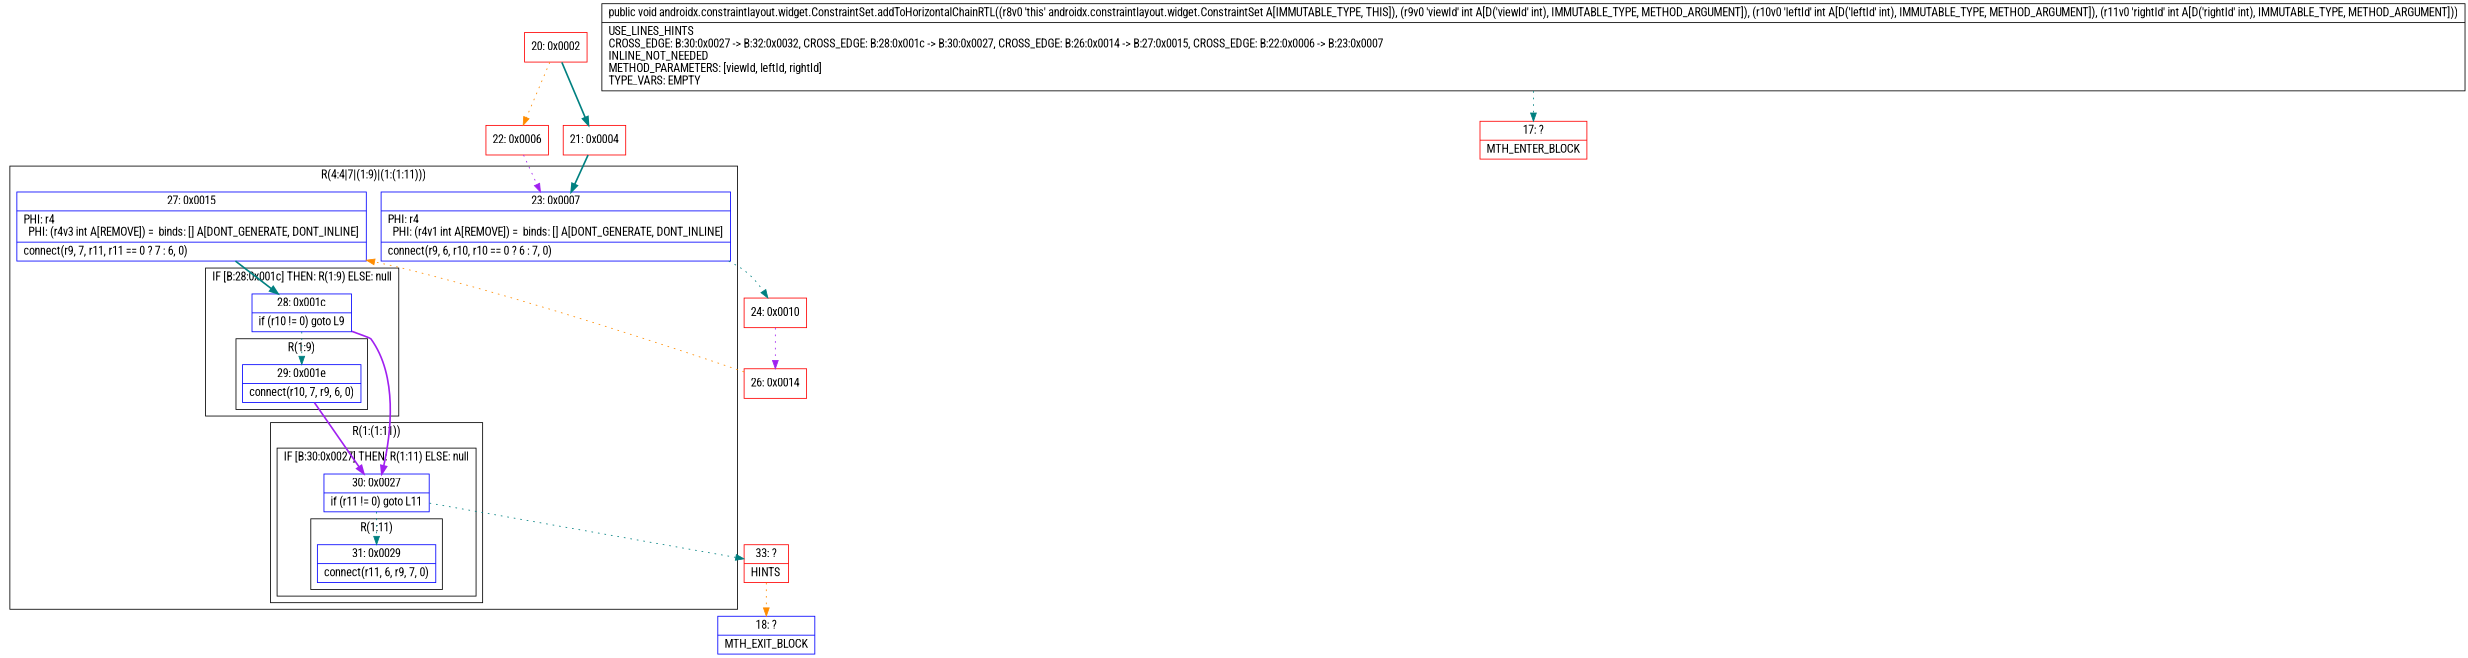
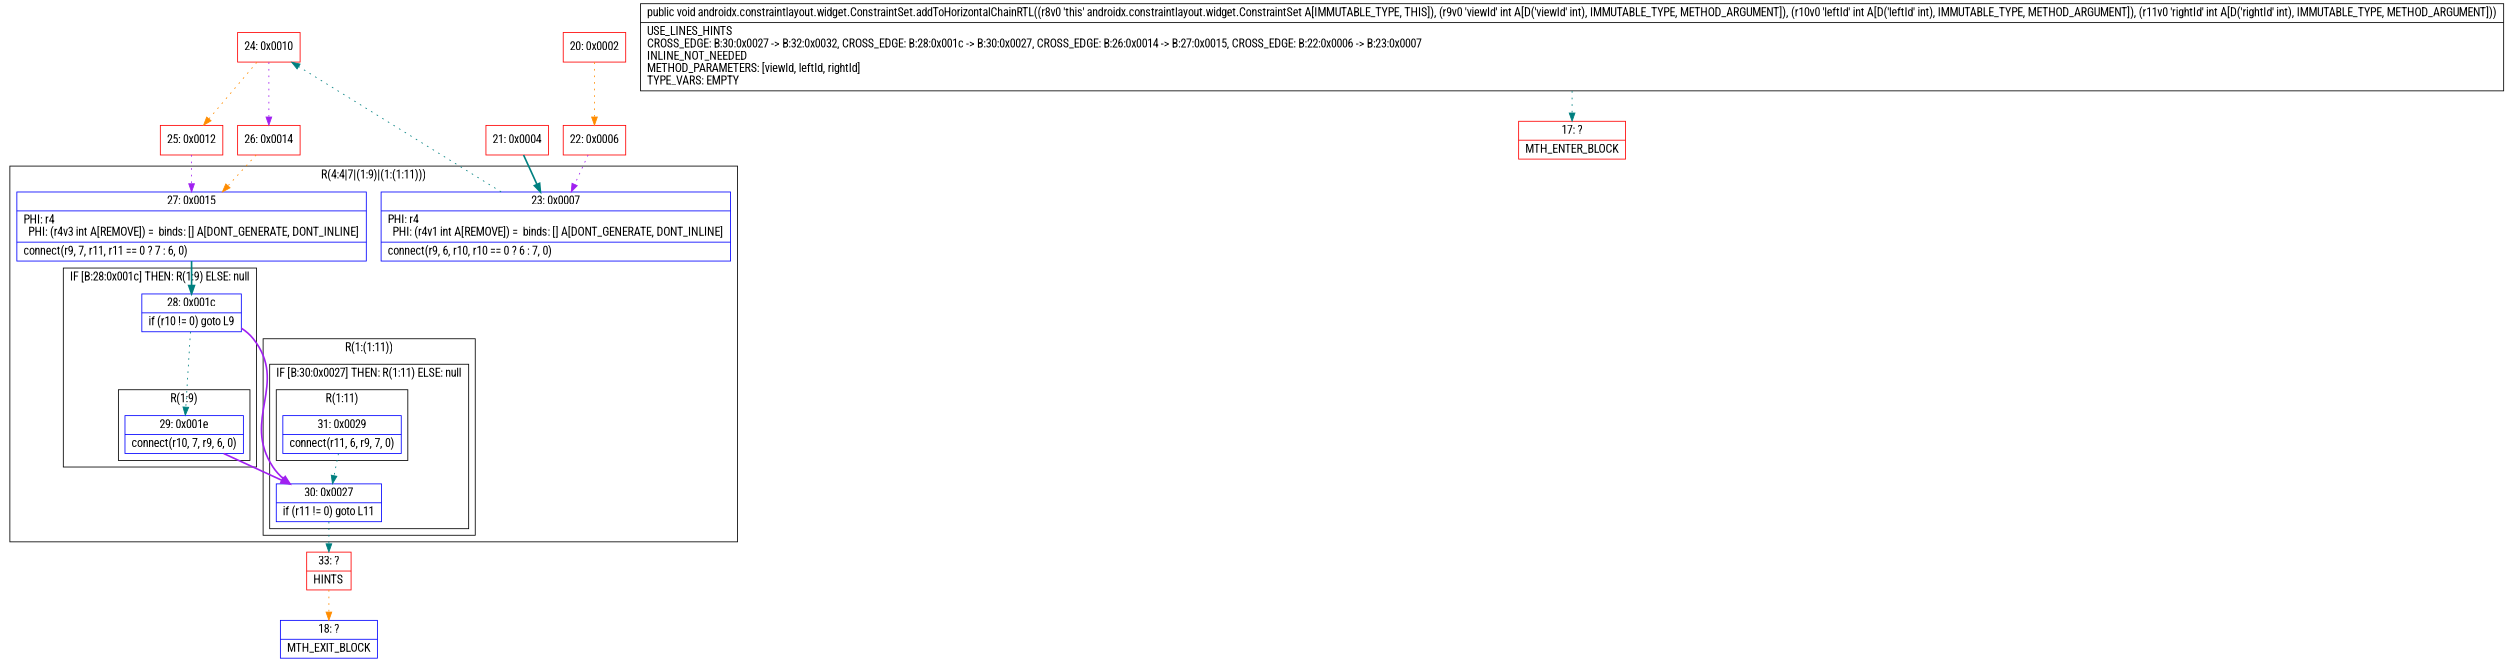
(574, 90) -> none
none -> (192, 140)
(377, 524) -> (336, 466)
